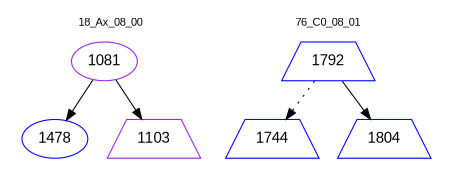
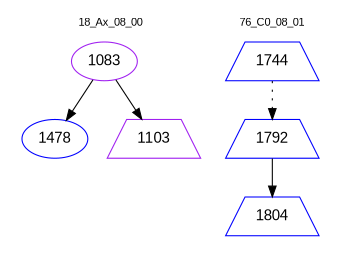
(104, 61) -> (104, 61)
(303, 96) -> (272, 95)
